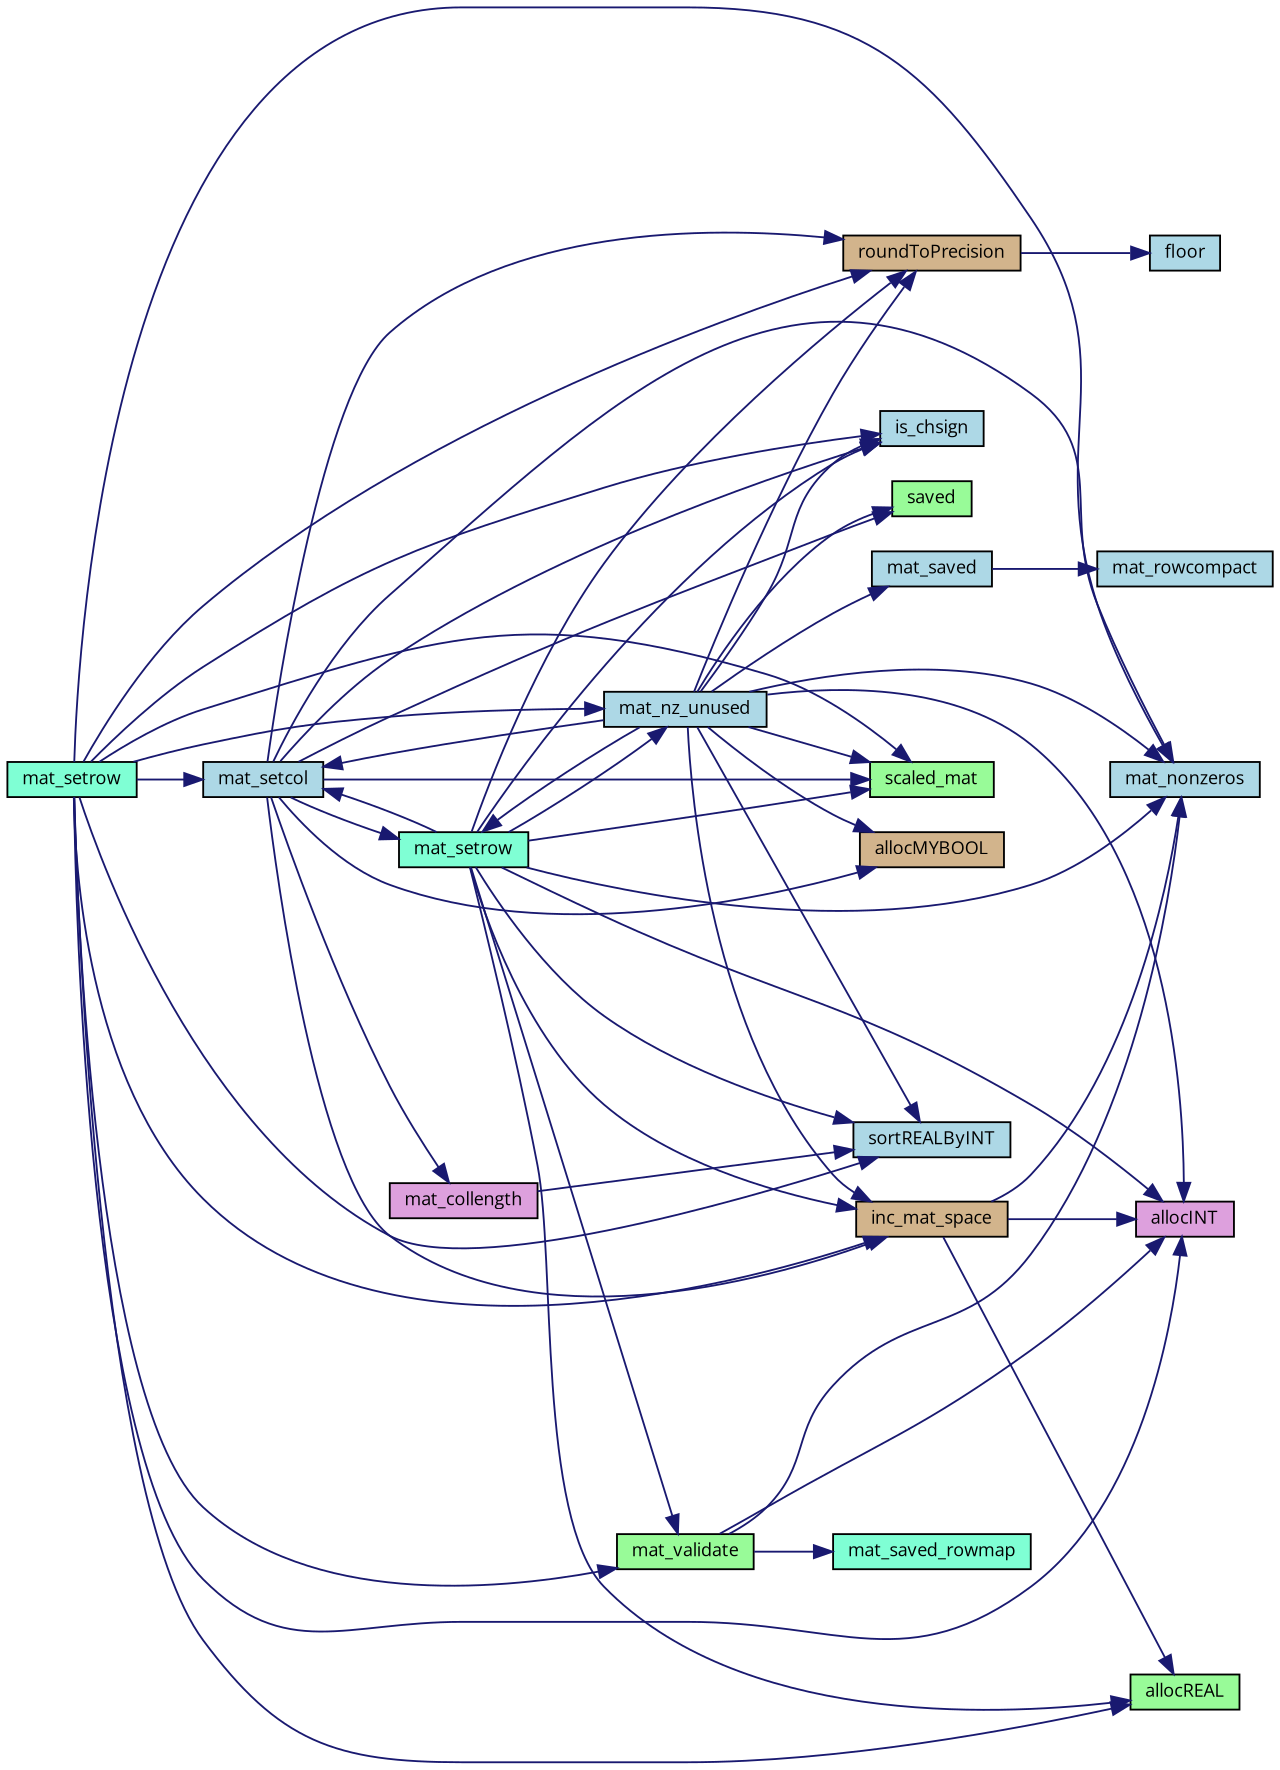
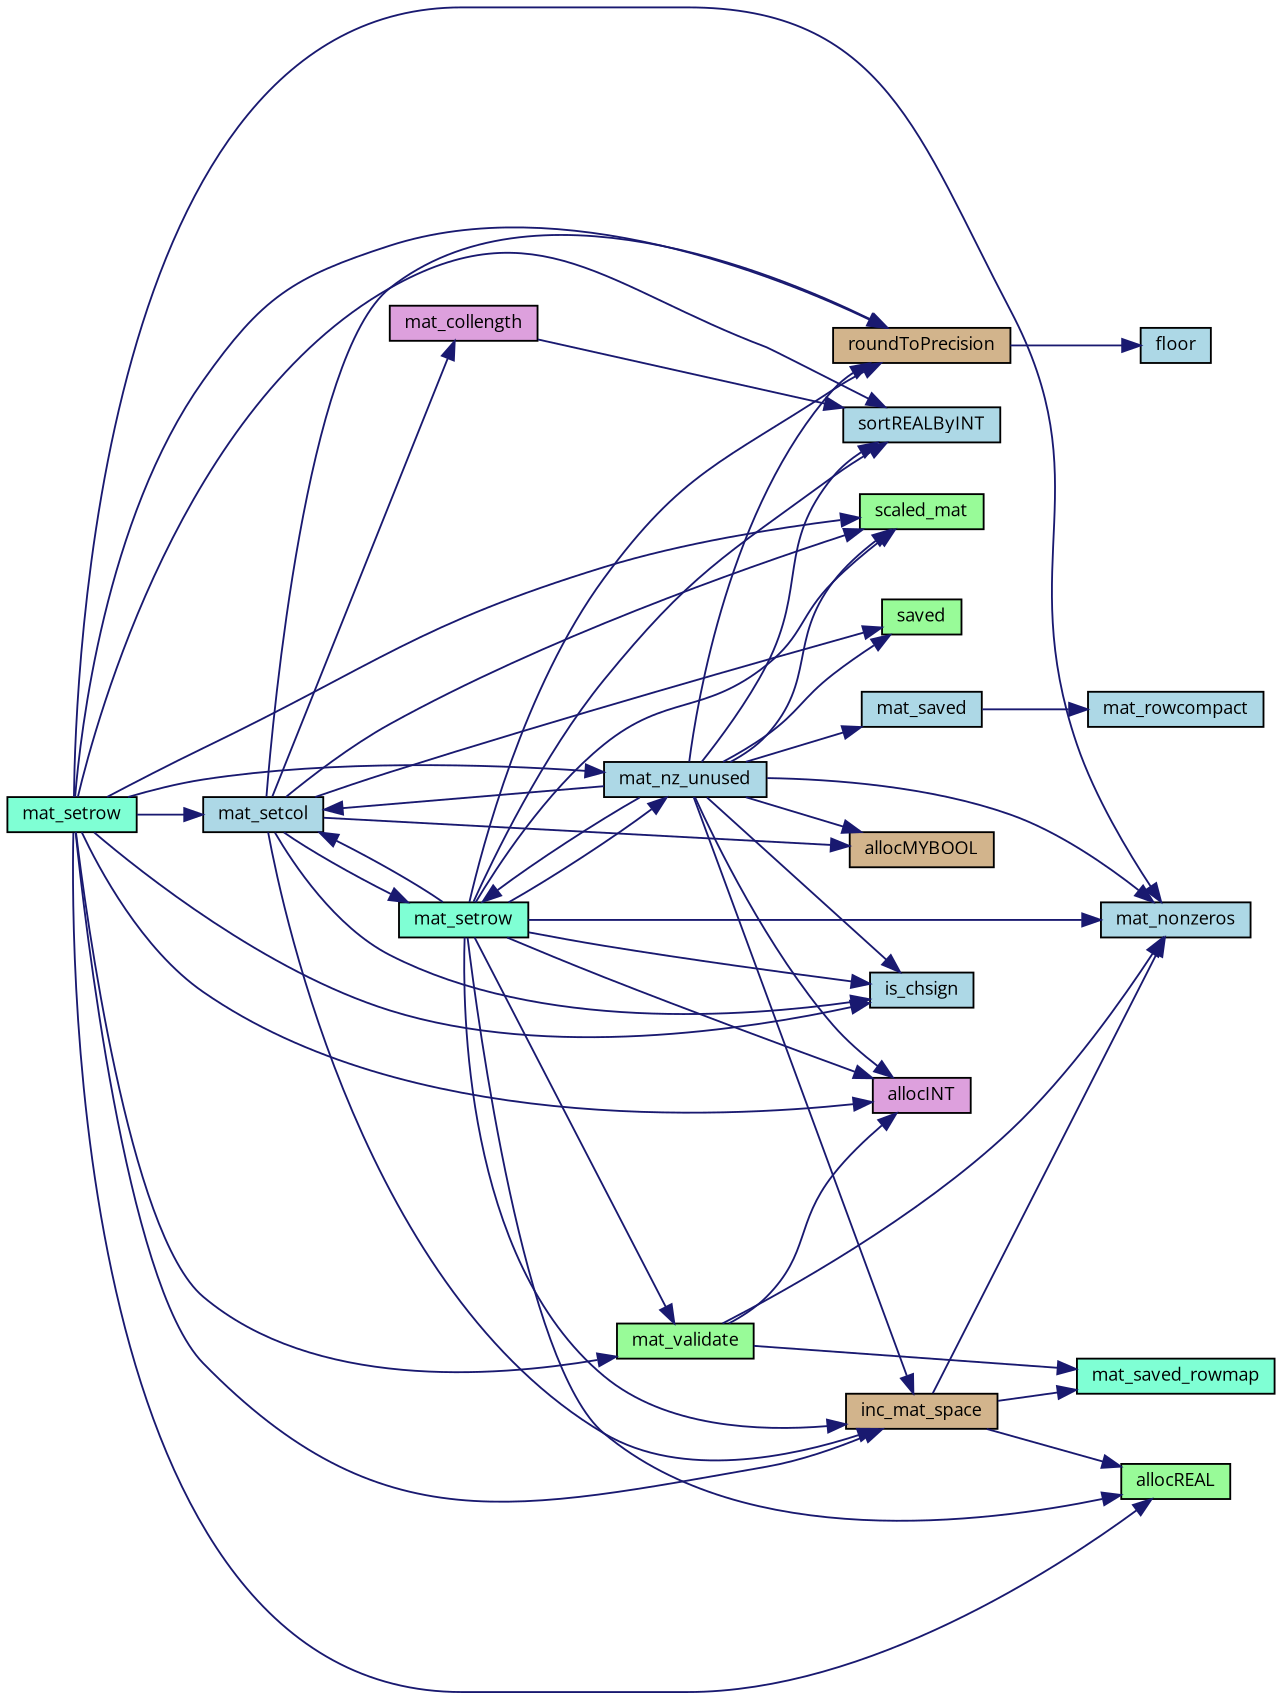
(766, 333) -> none
(1068, 1219) -> (1028, 1397)
